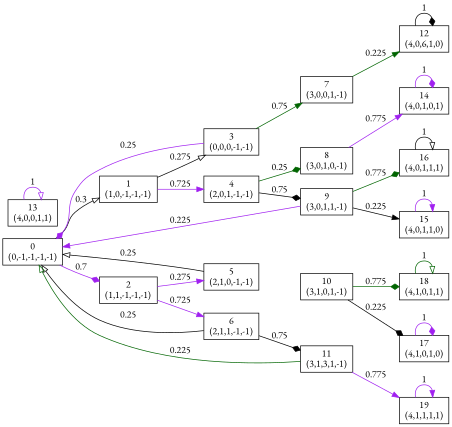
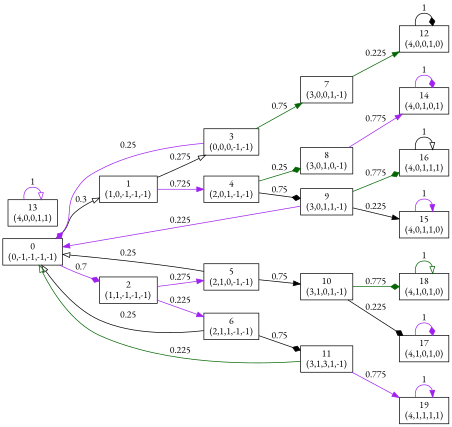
(424, 39) -> (424, 39)
none -> (276, 282)
(424, 287) -> (424, 287)
(181, 300) -> (181, 300)
